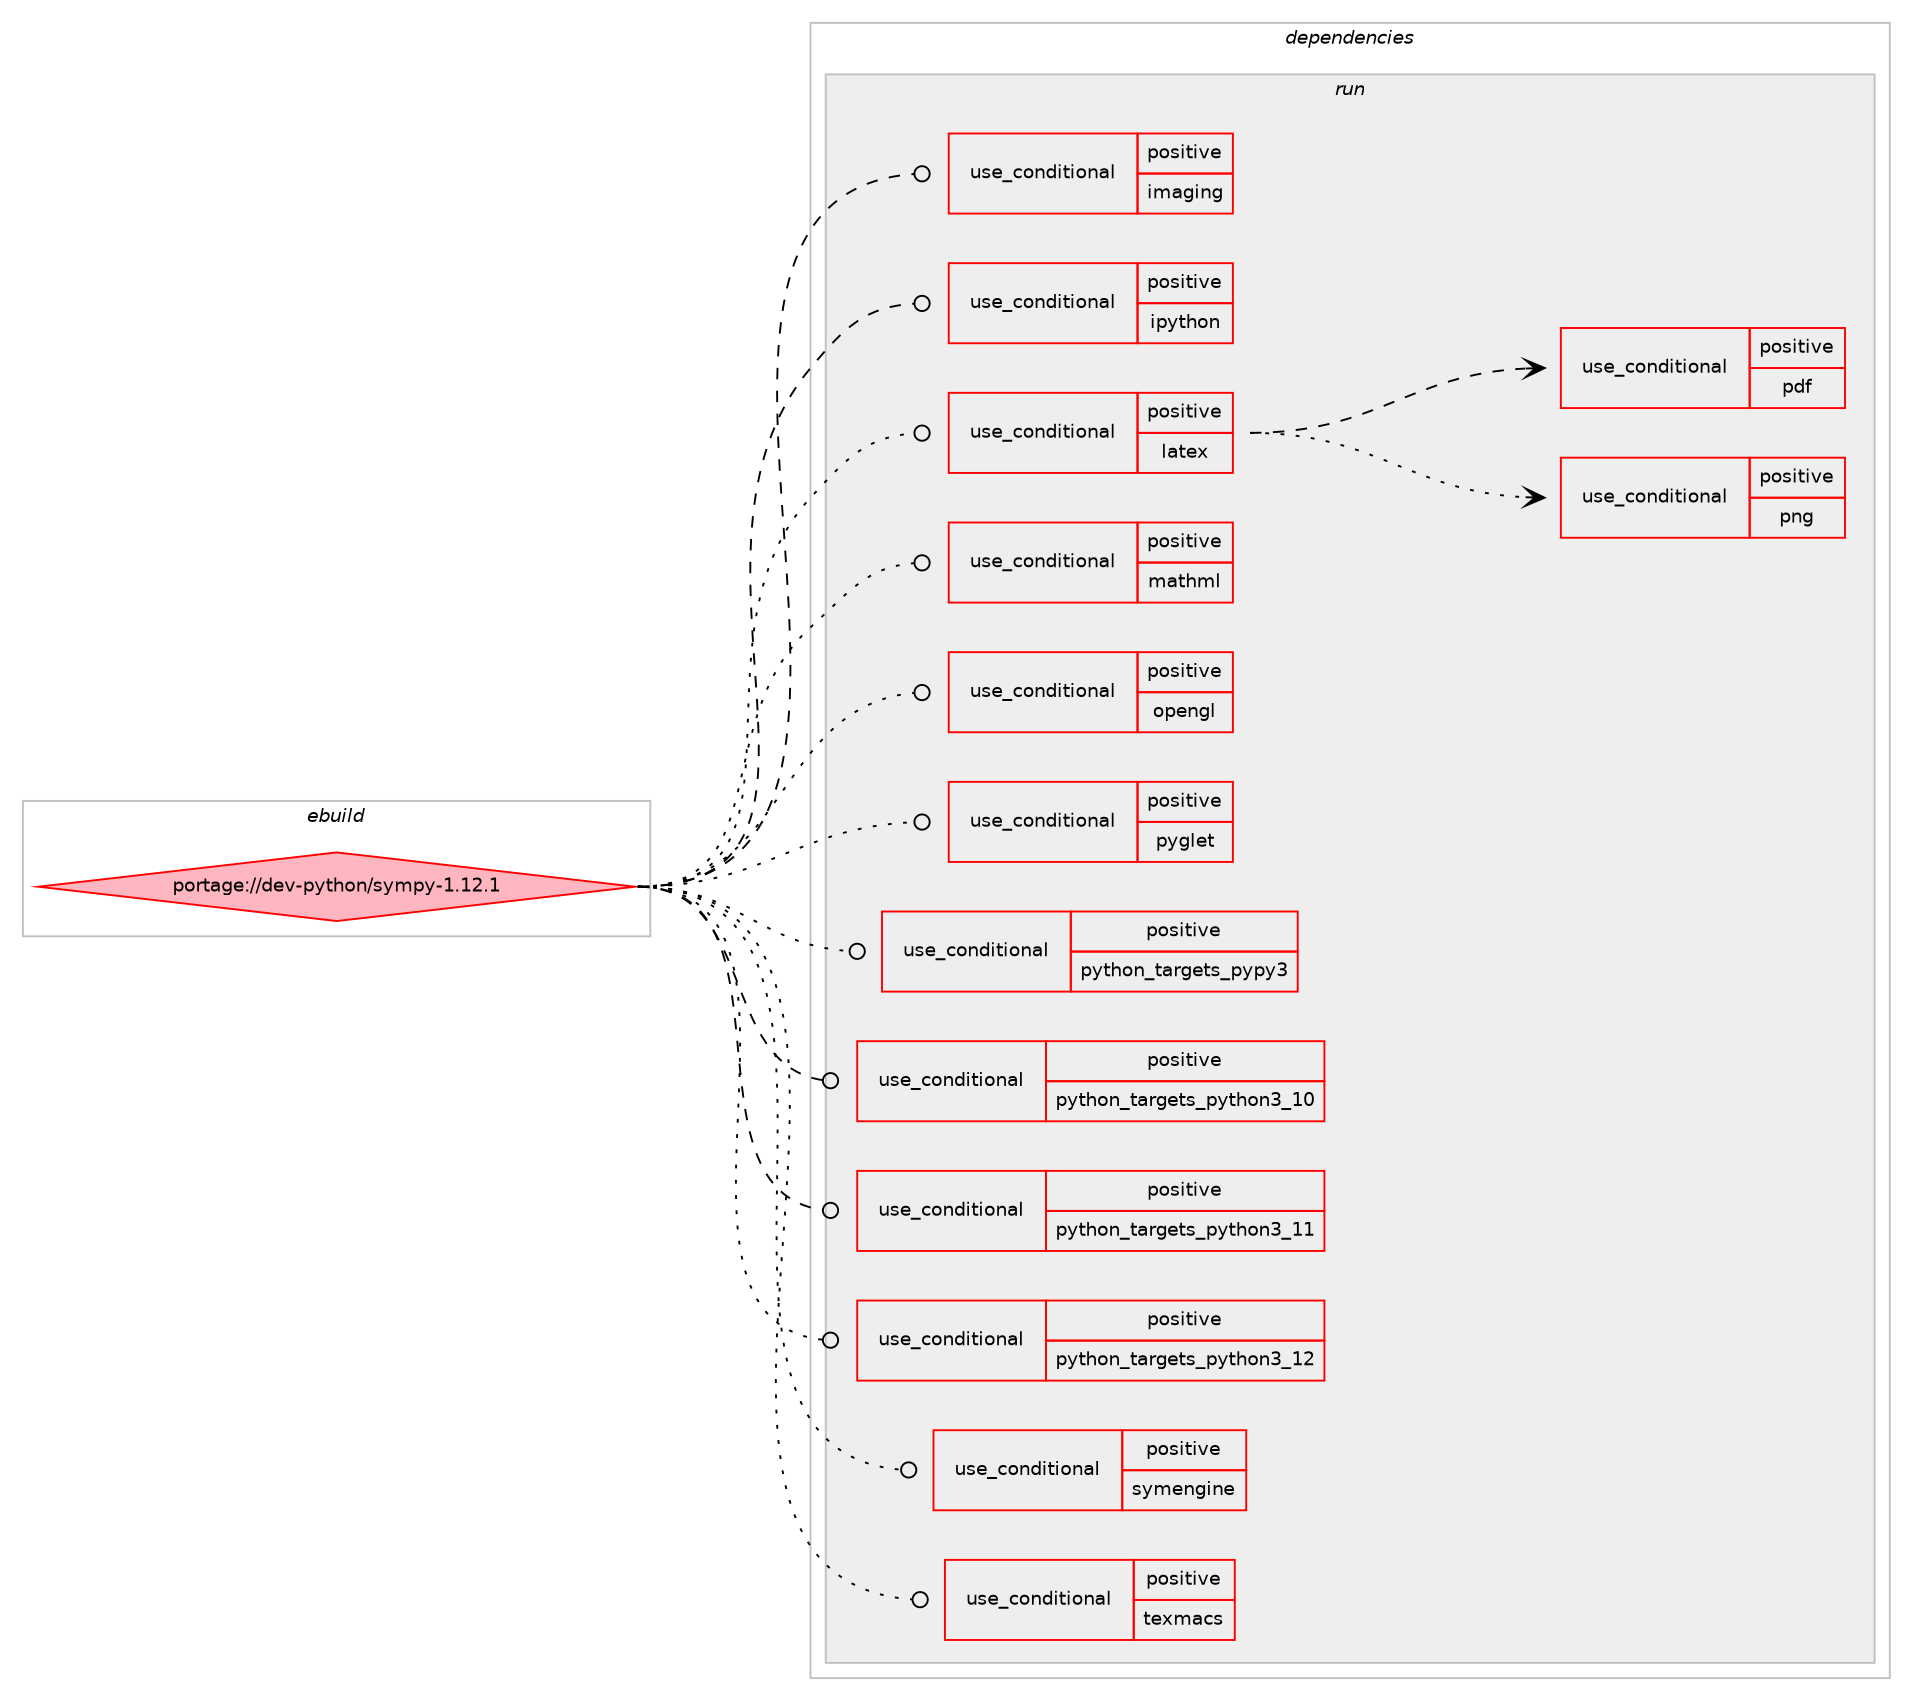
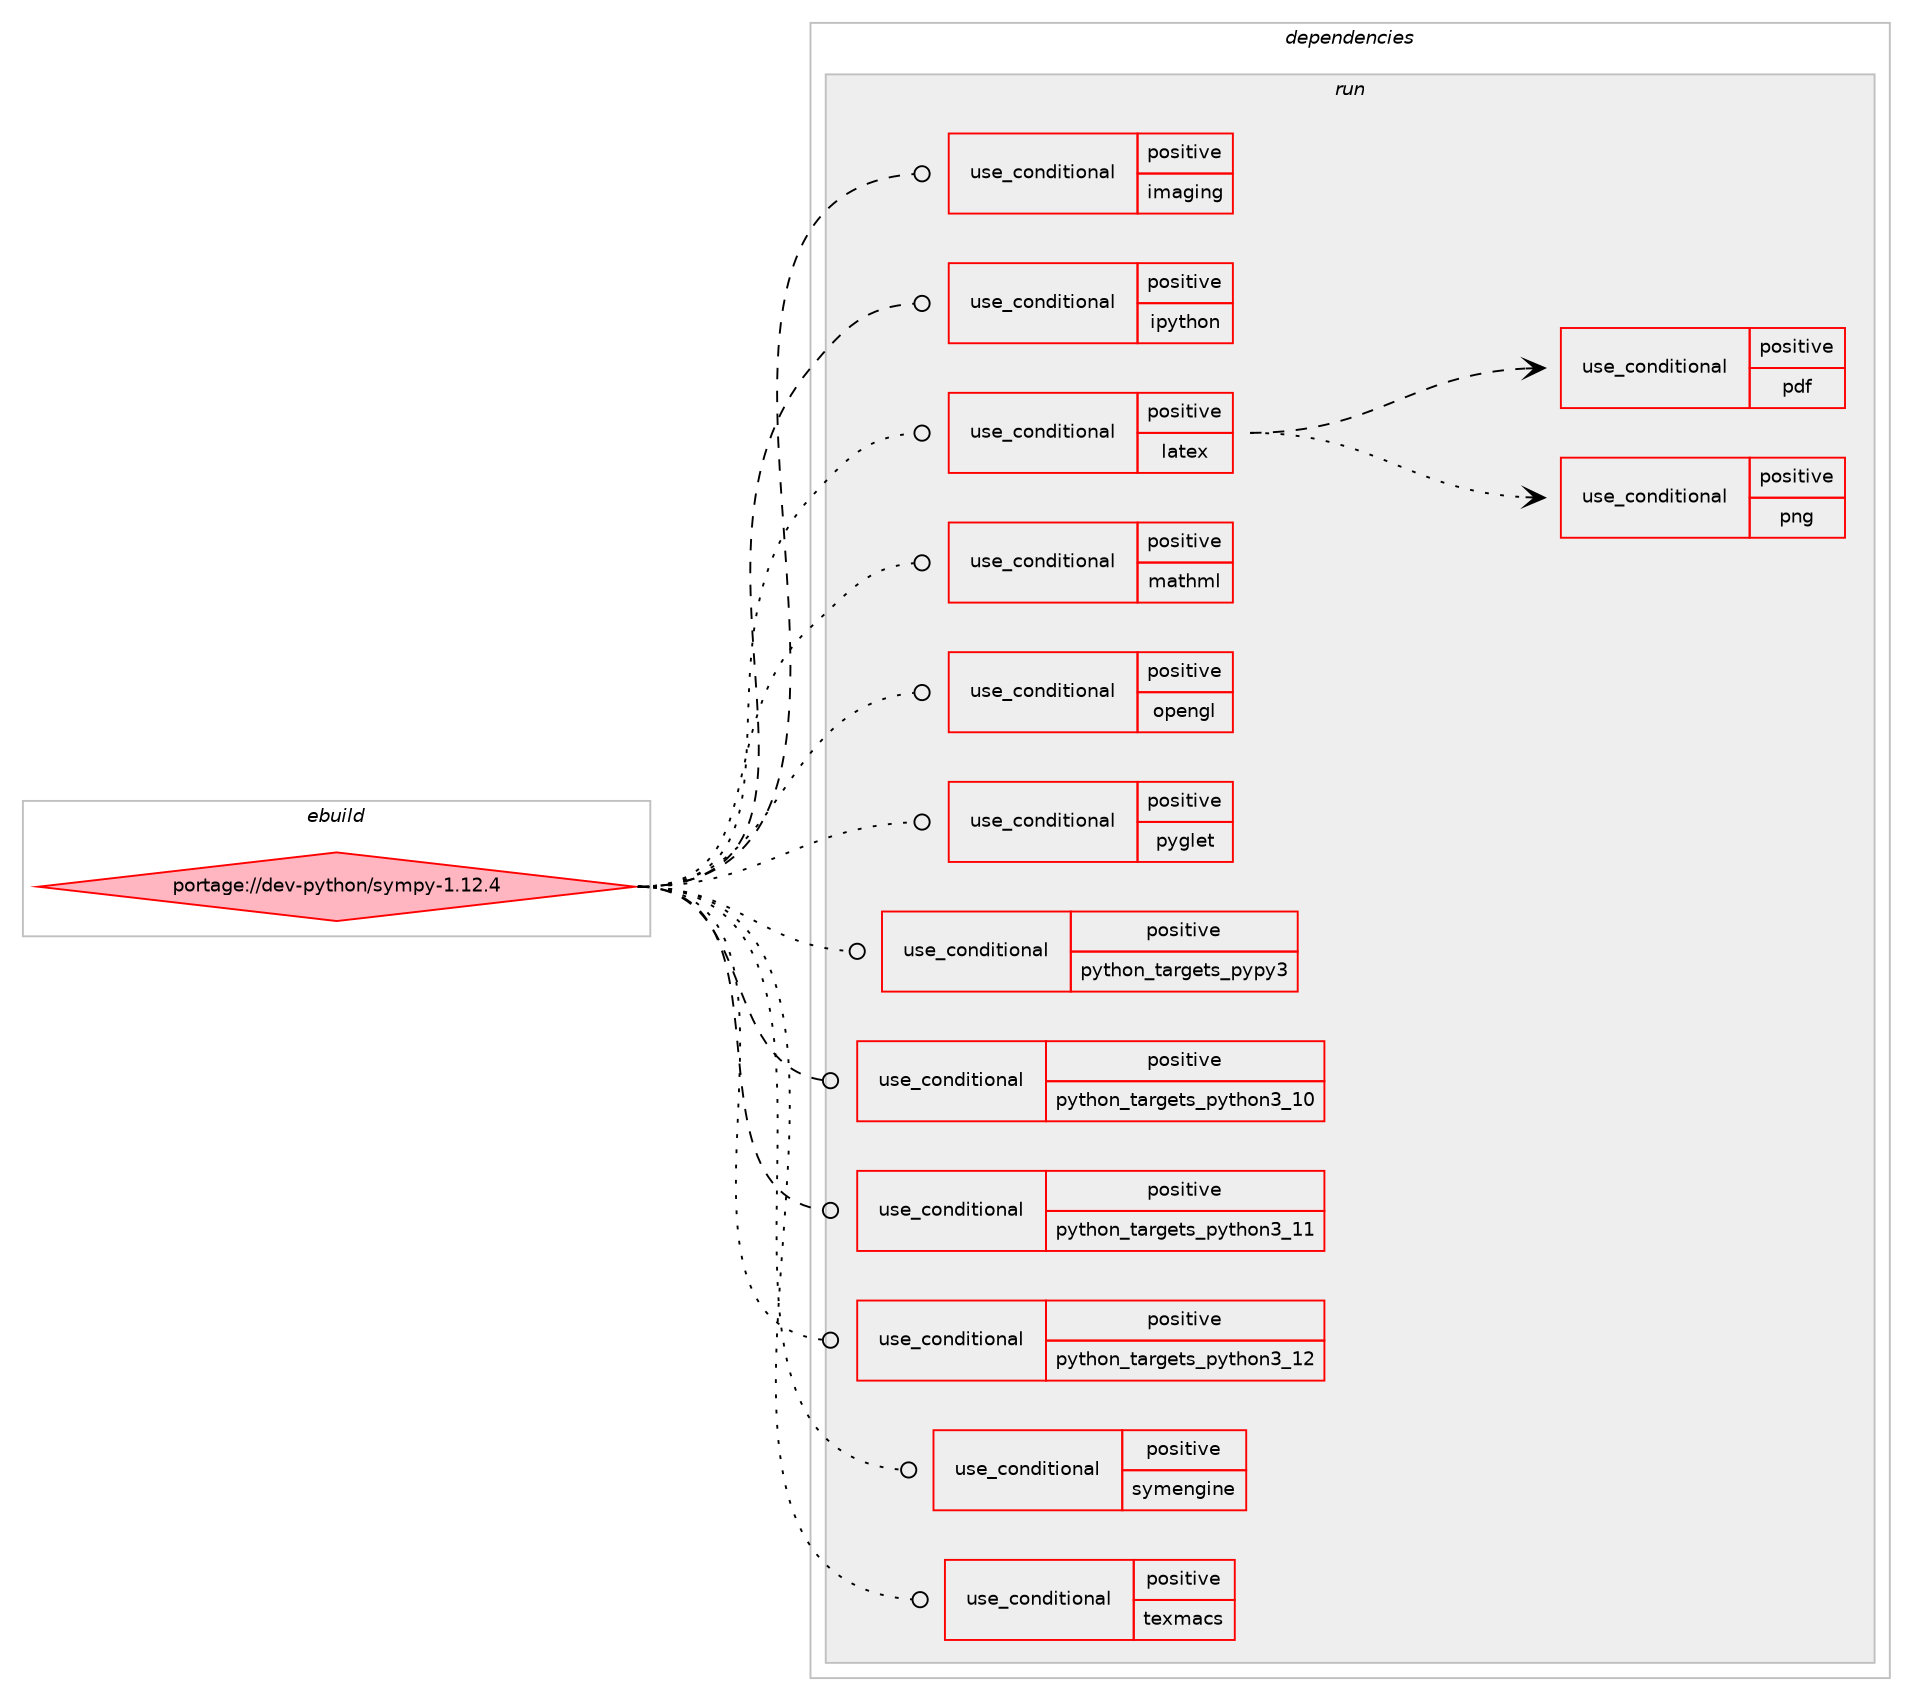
(337, 887) -> (337, 887)
